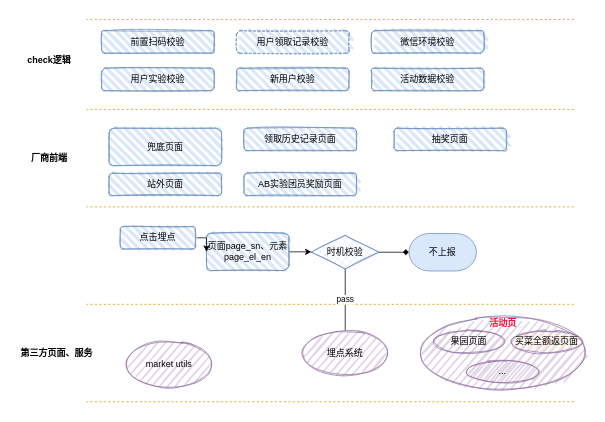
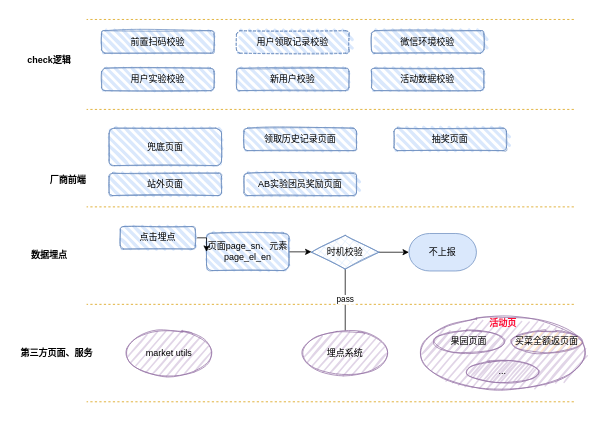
(49, 158) -> (68, 180)
(402, 252) -> (402, 252)
none -> (49, 255)
(169, 364) -> (169, 353)
